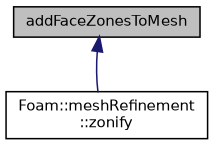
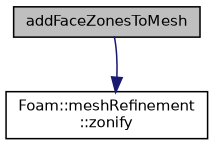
(97, 72) -> (117, 57)
